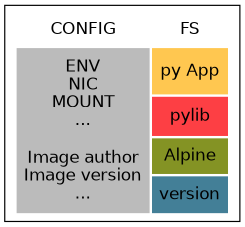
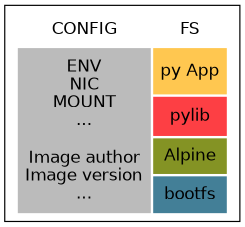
(190, 194) -> (190, 194)
